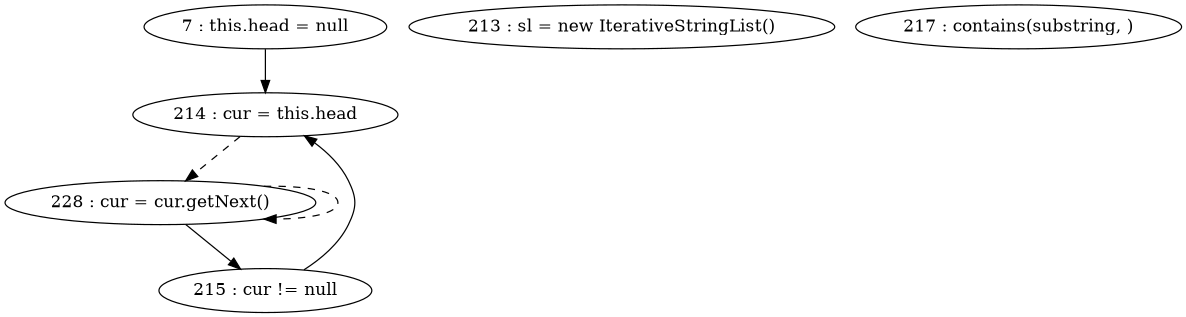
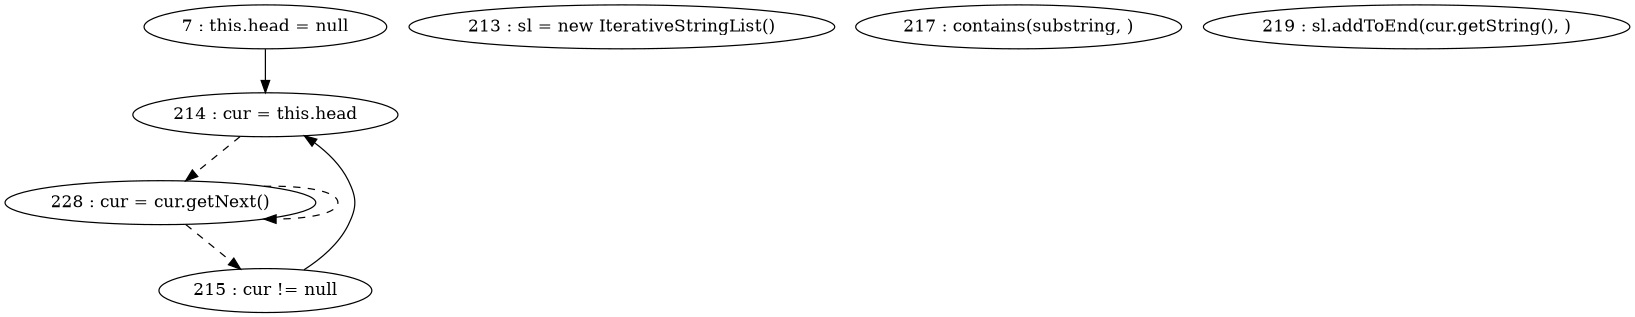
none -> (1417, 27)
(208, 243) -> (208, 243)
